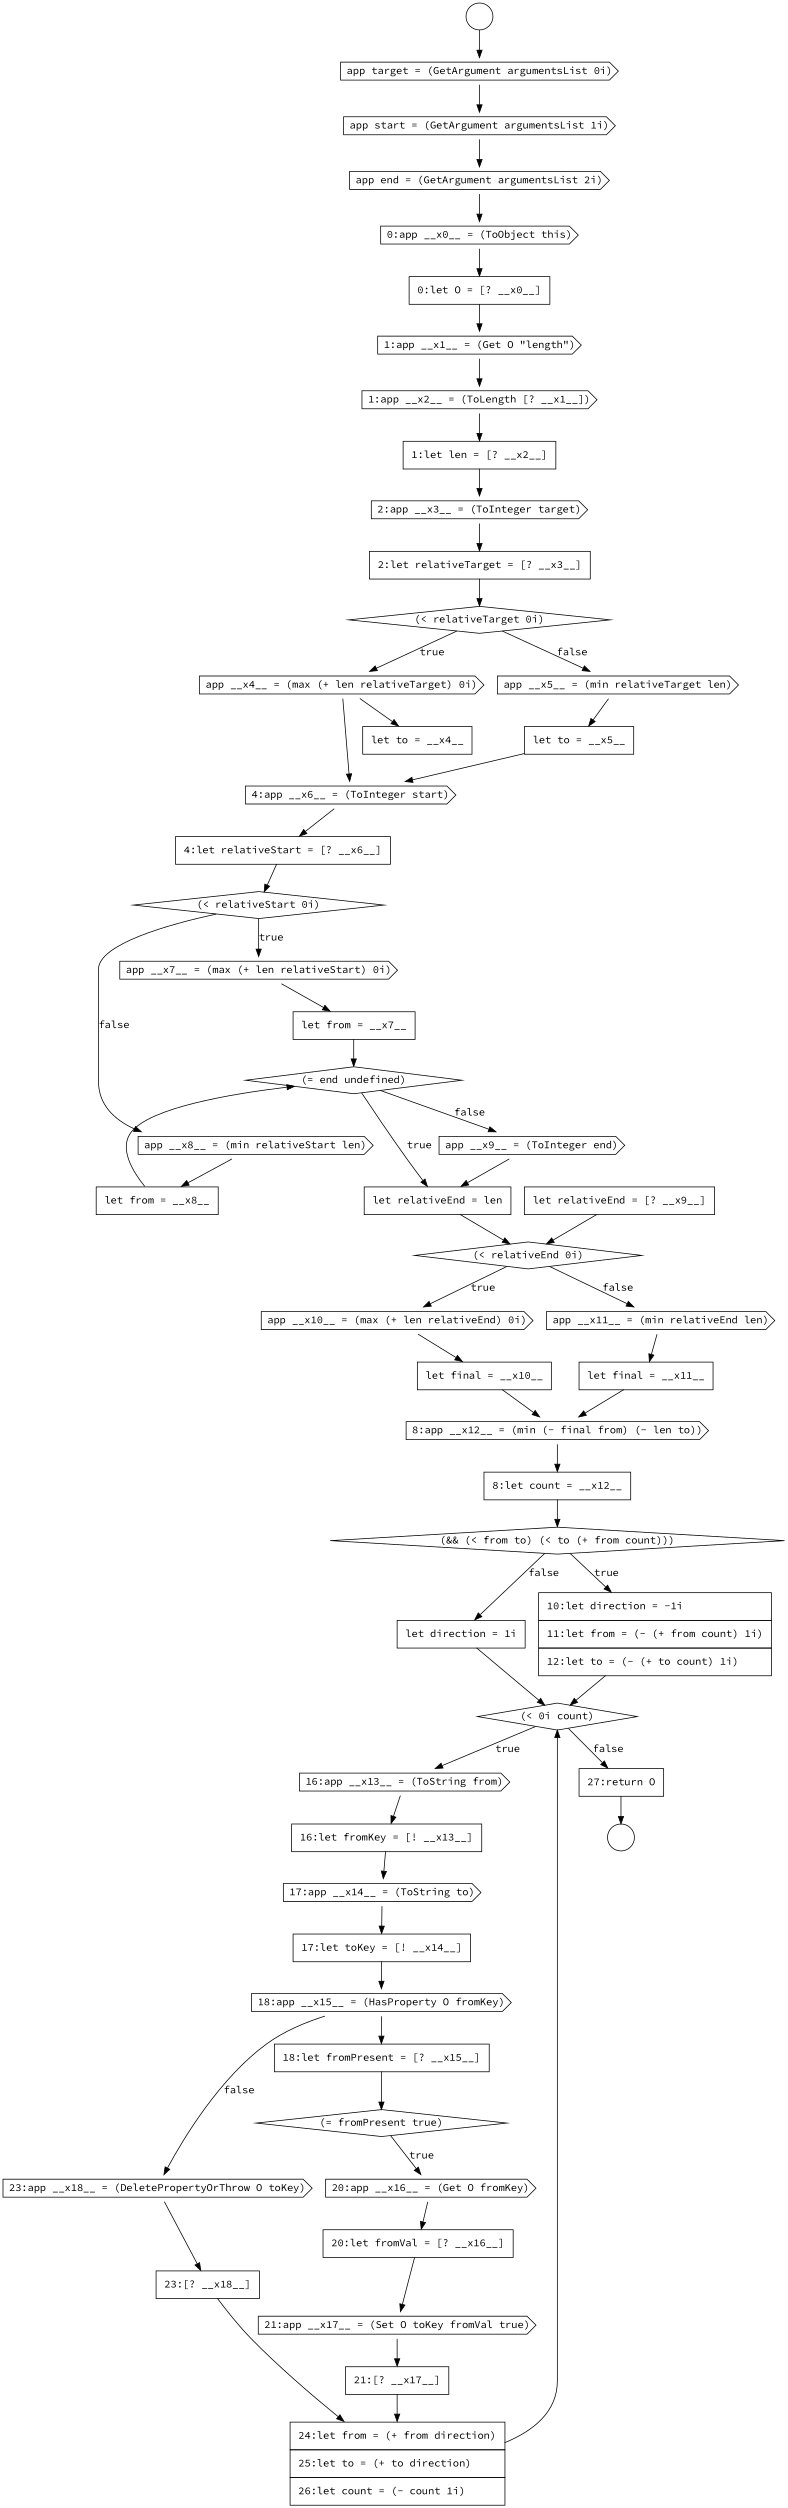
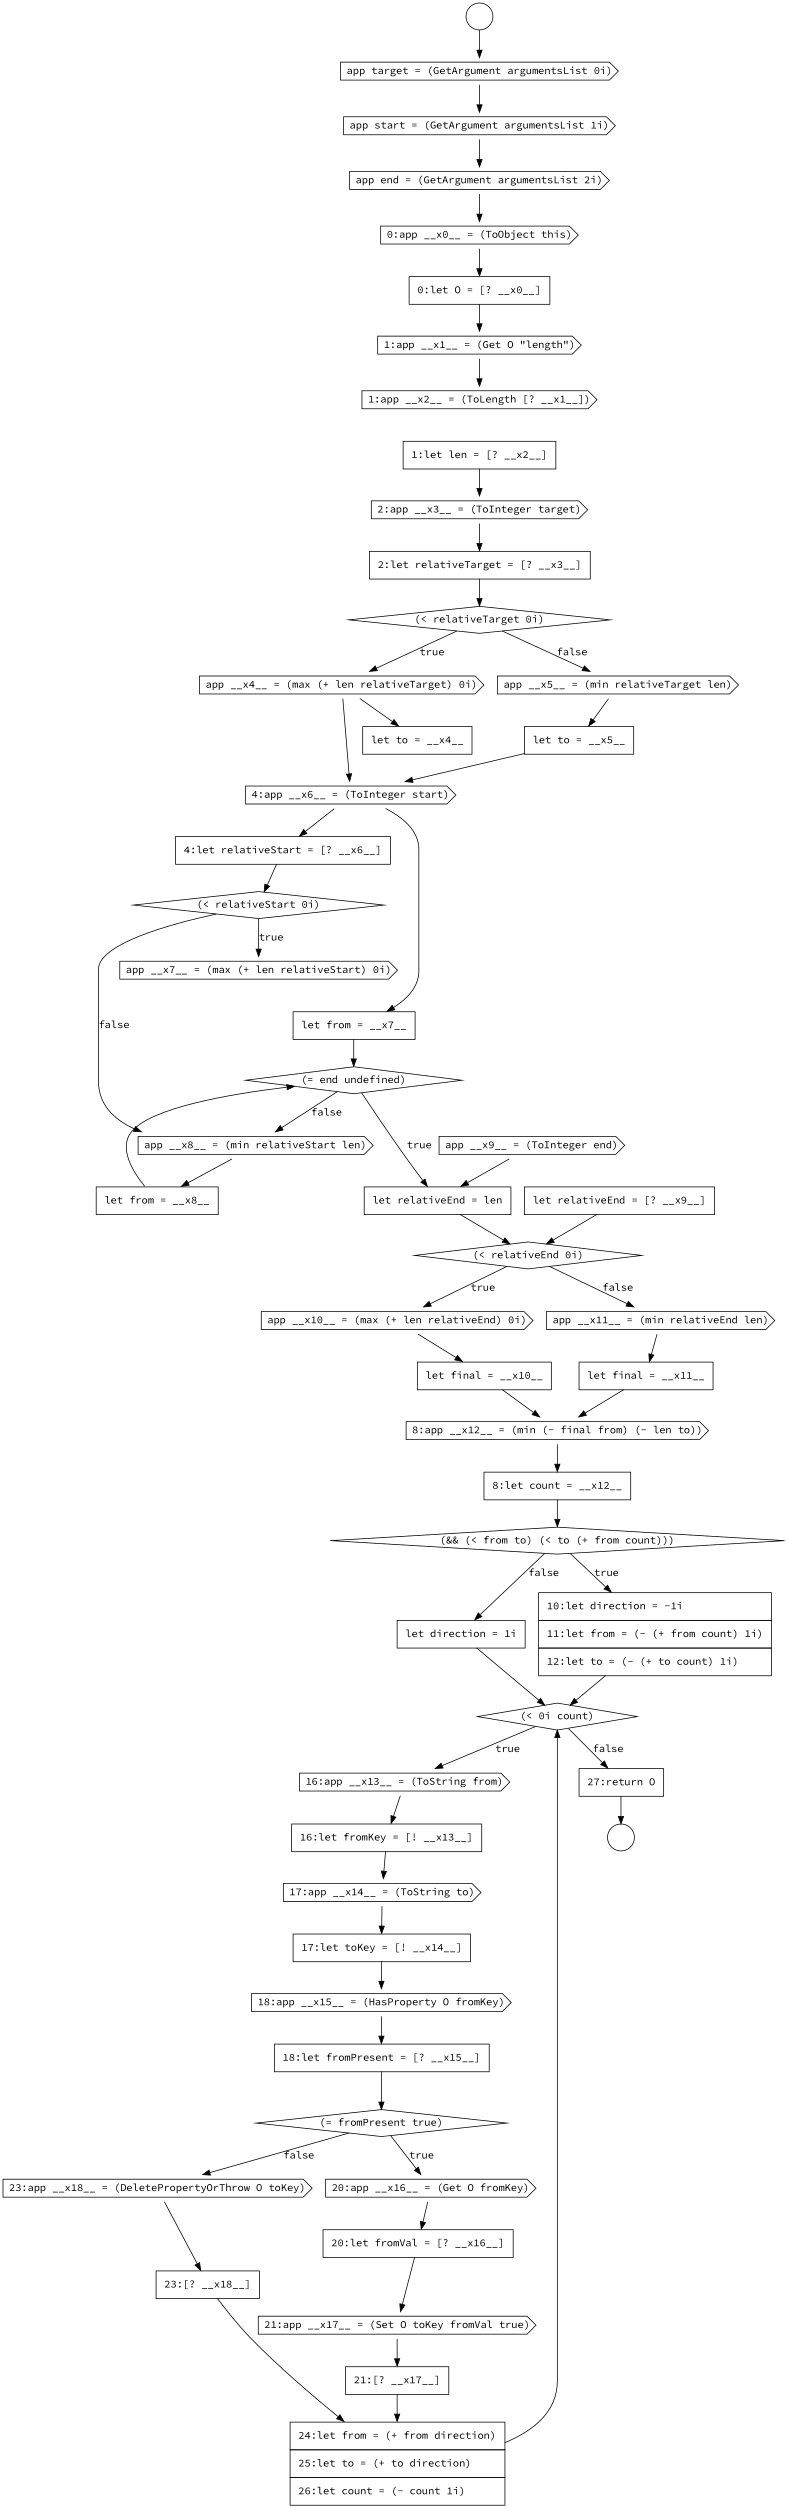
(479, 423) -> none
(302, 996) -> (419, 906)
(434, 1110) -> (309, 1110)
(232, 2076) -> (279, 2153)
